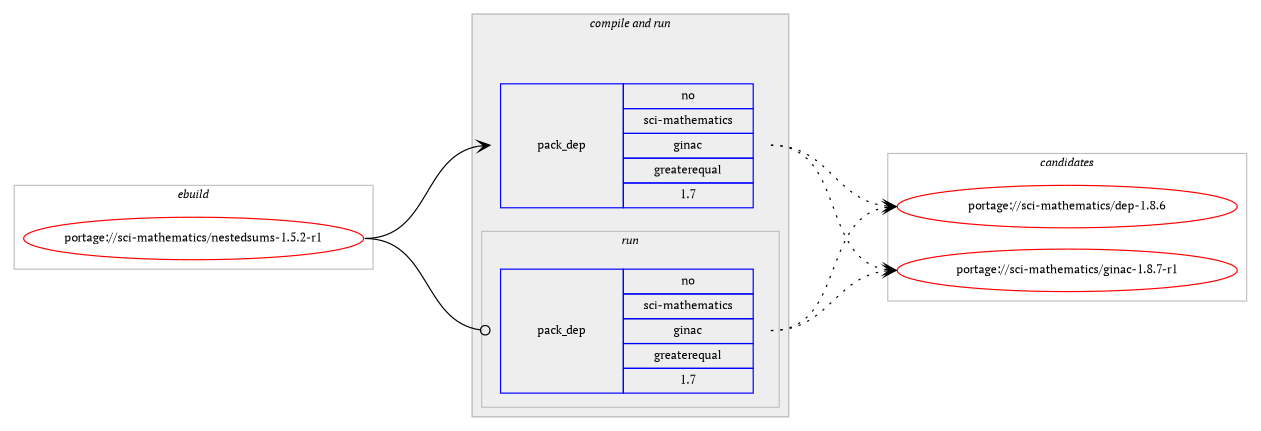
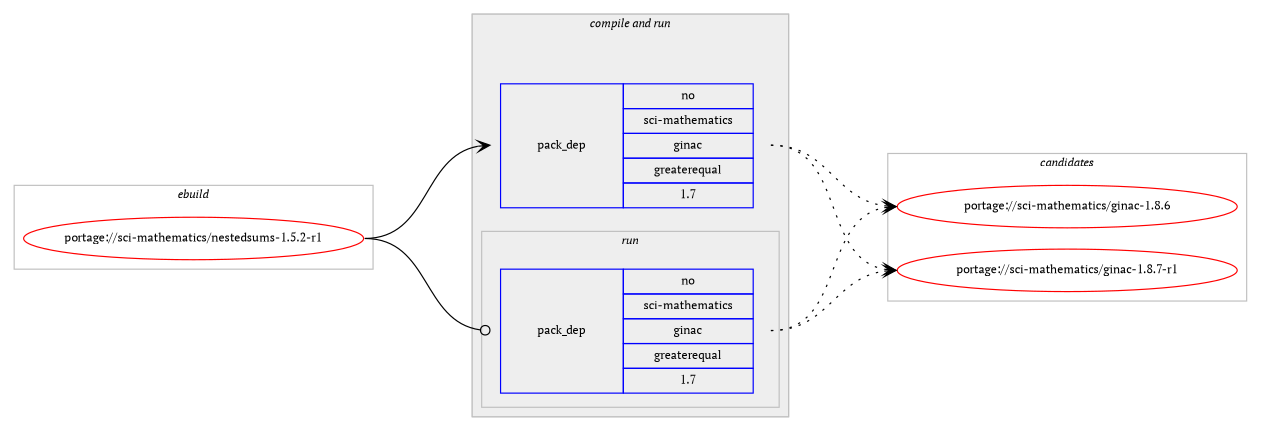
(1067, 207) -> (1067, 207)
